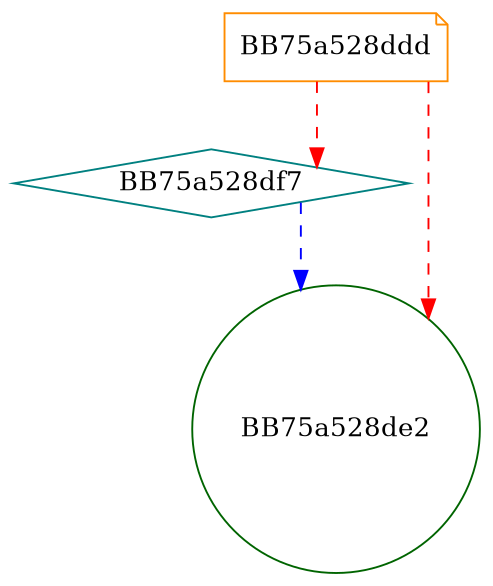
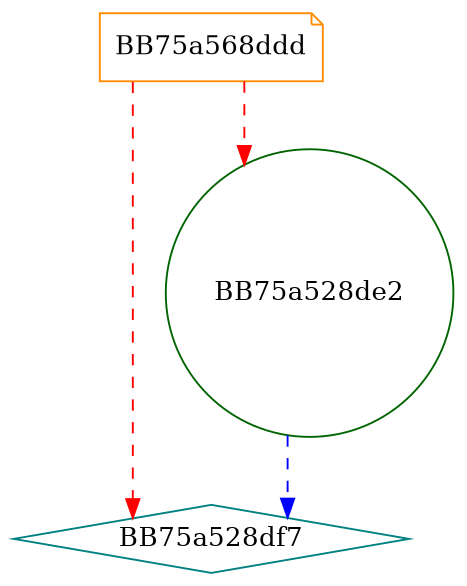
(336, 47) -> (211, 47)
(301, 237) -> (288, 467)
